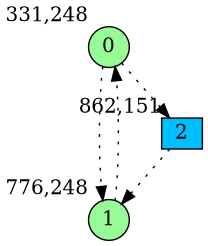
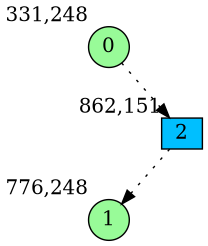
(99, 126) -> none
(118, 141) -> none
